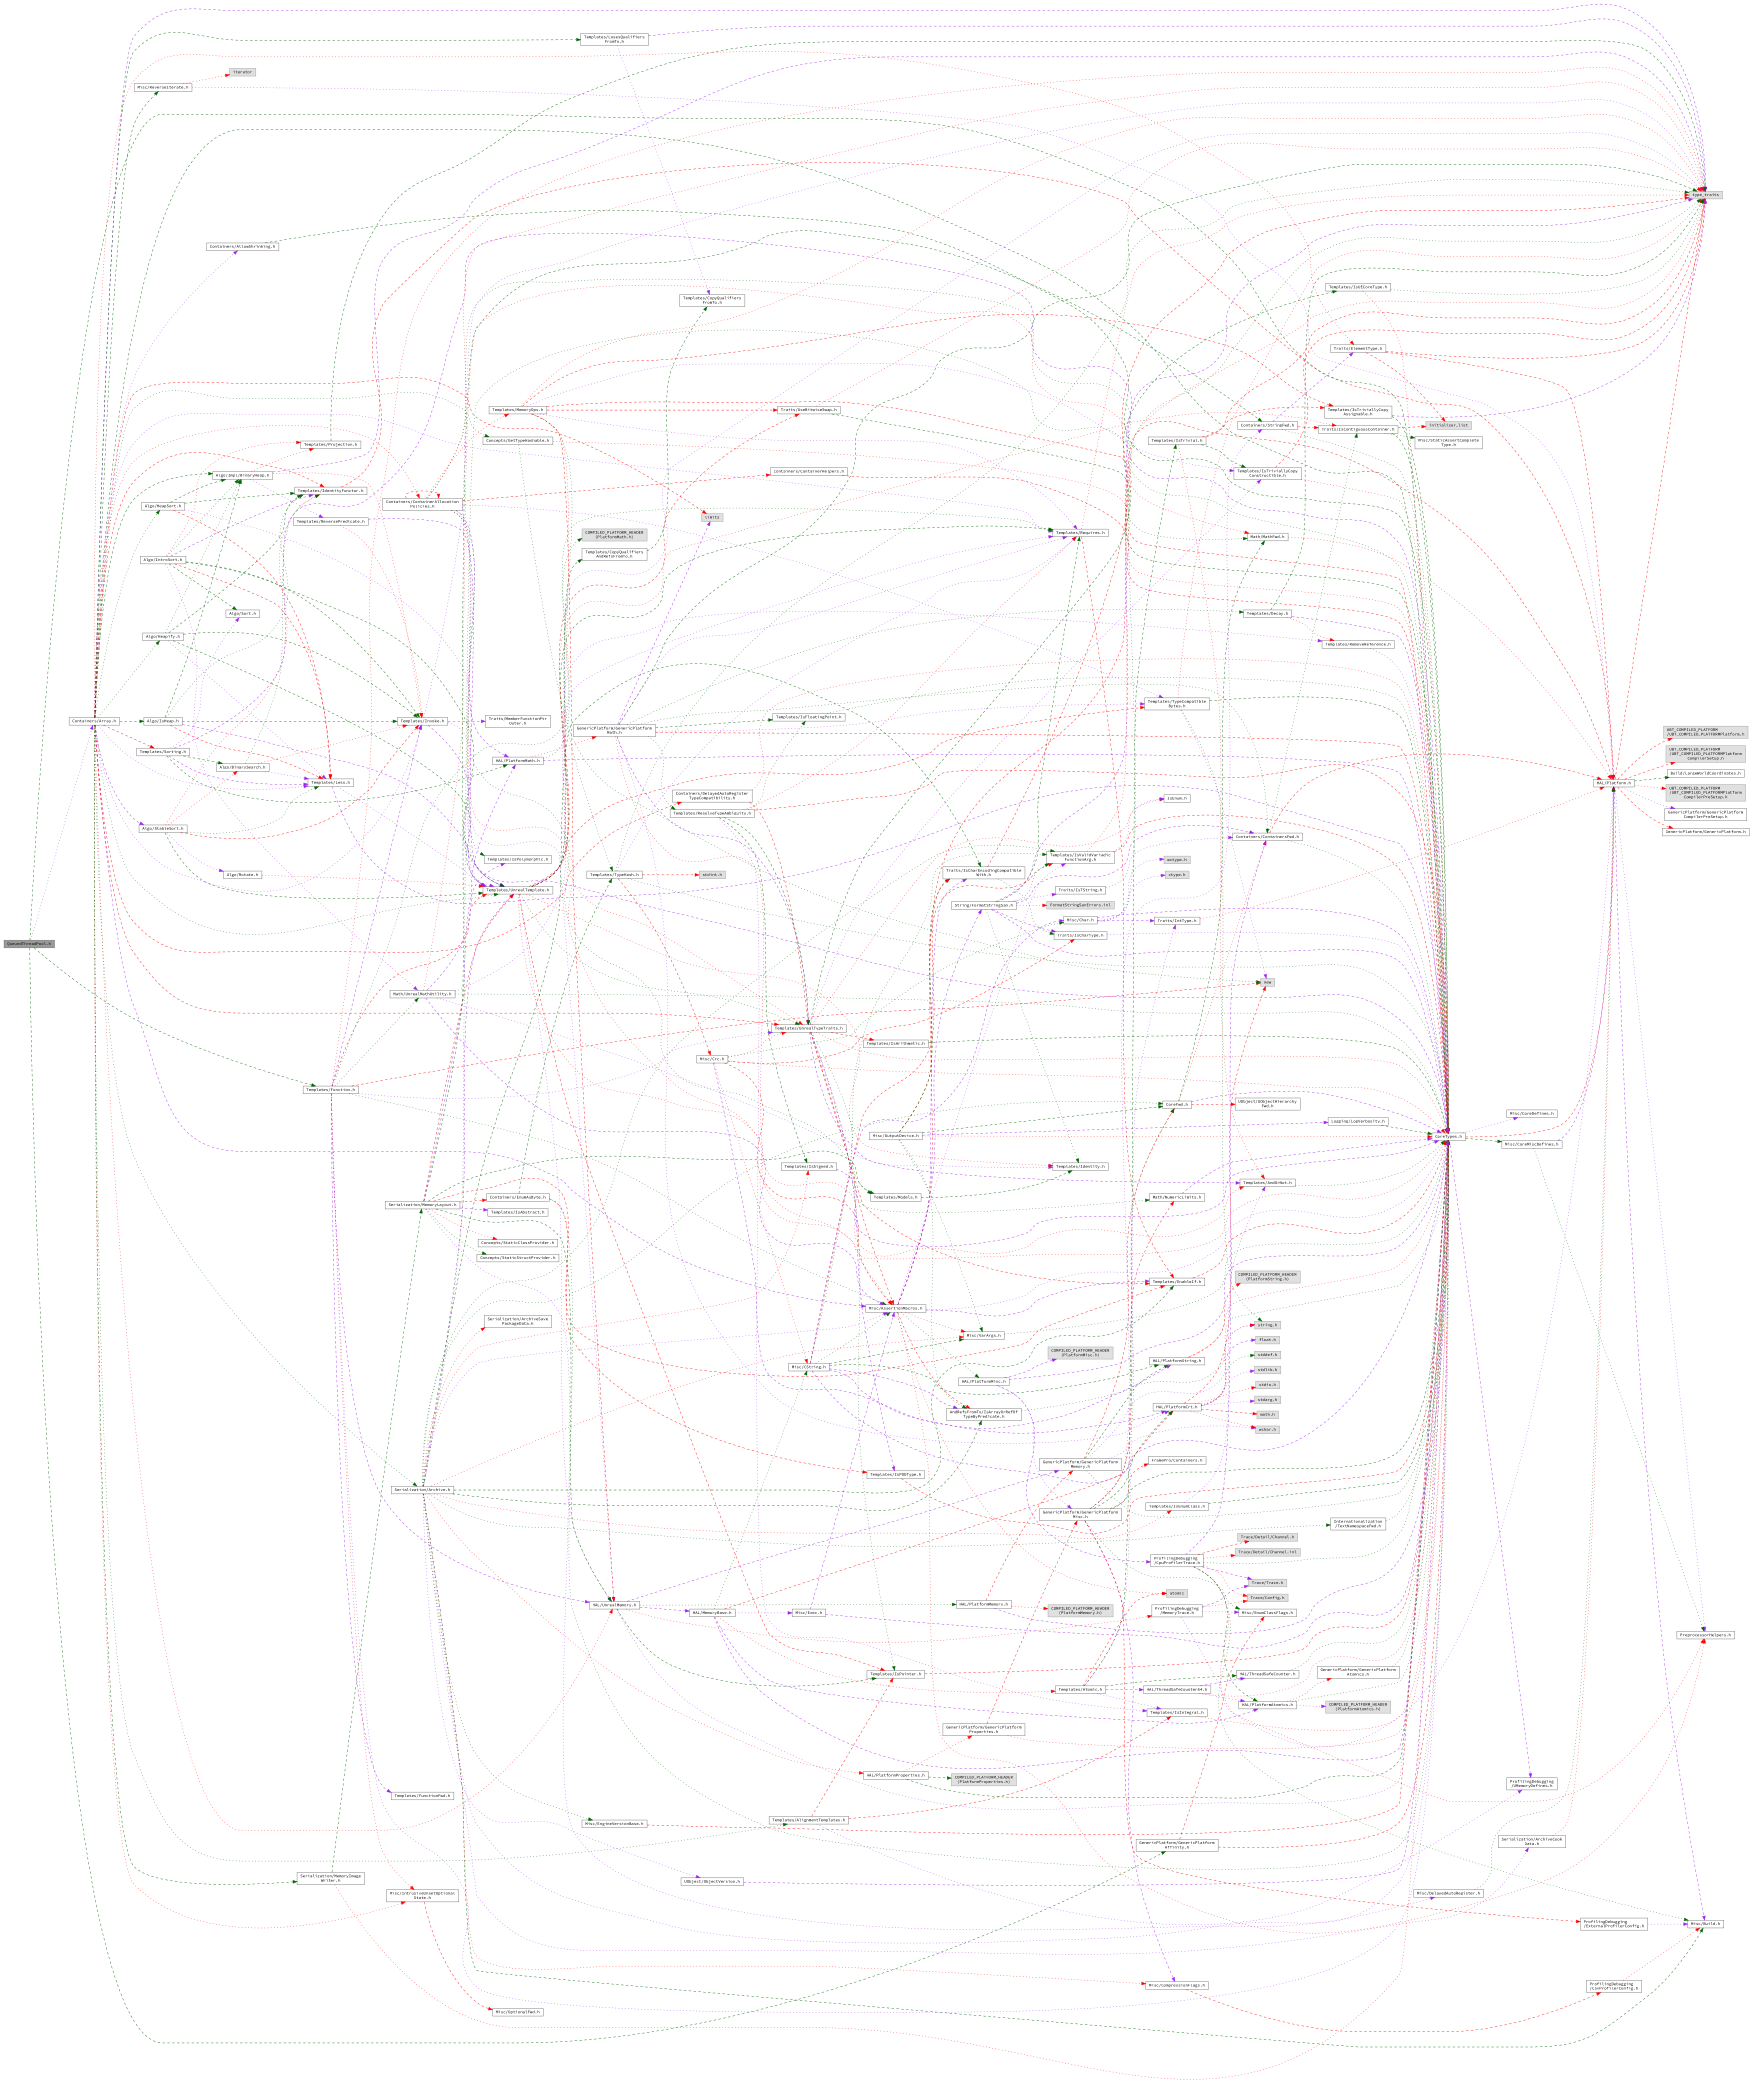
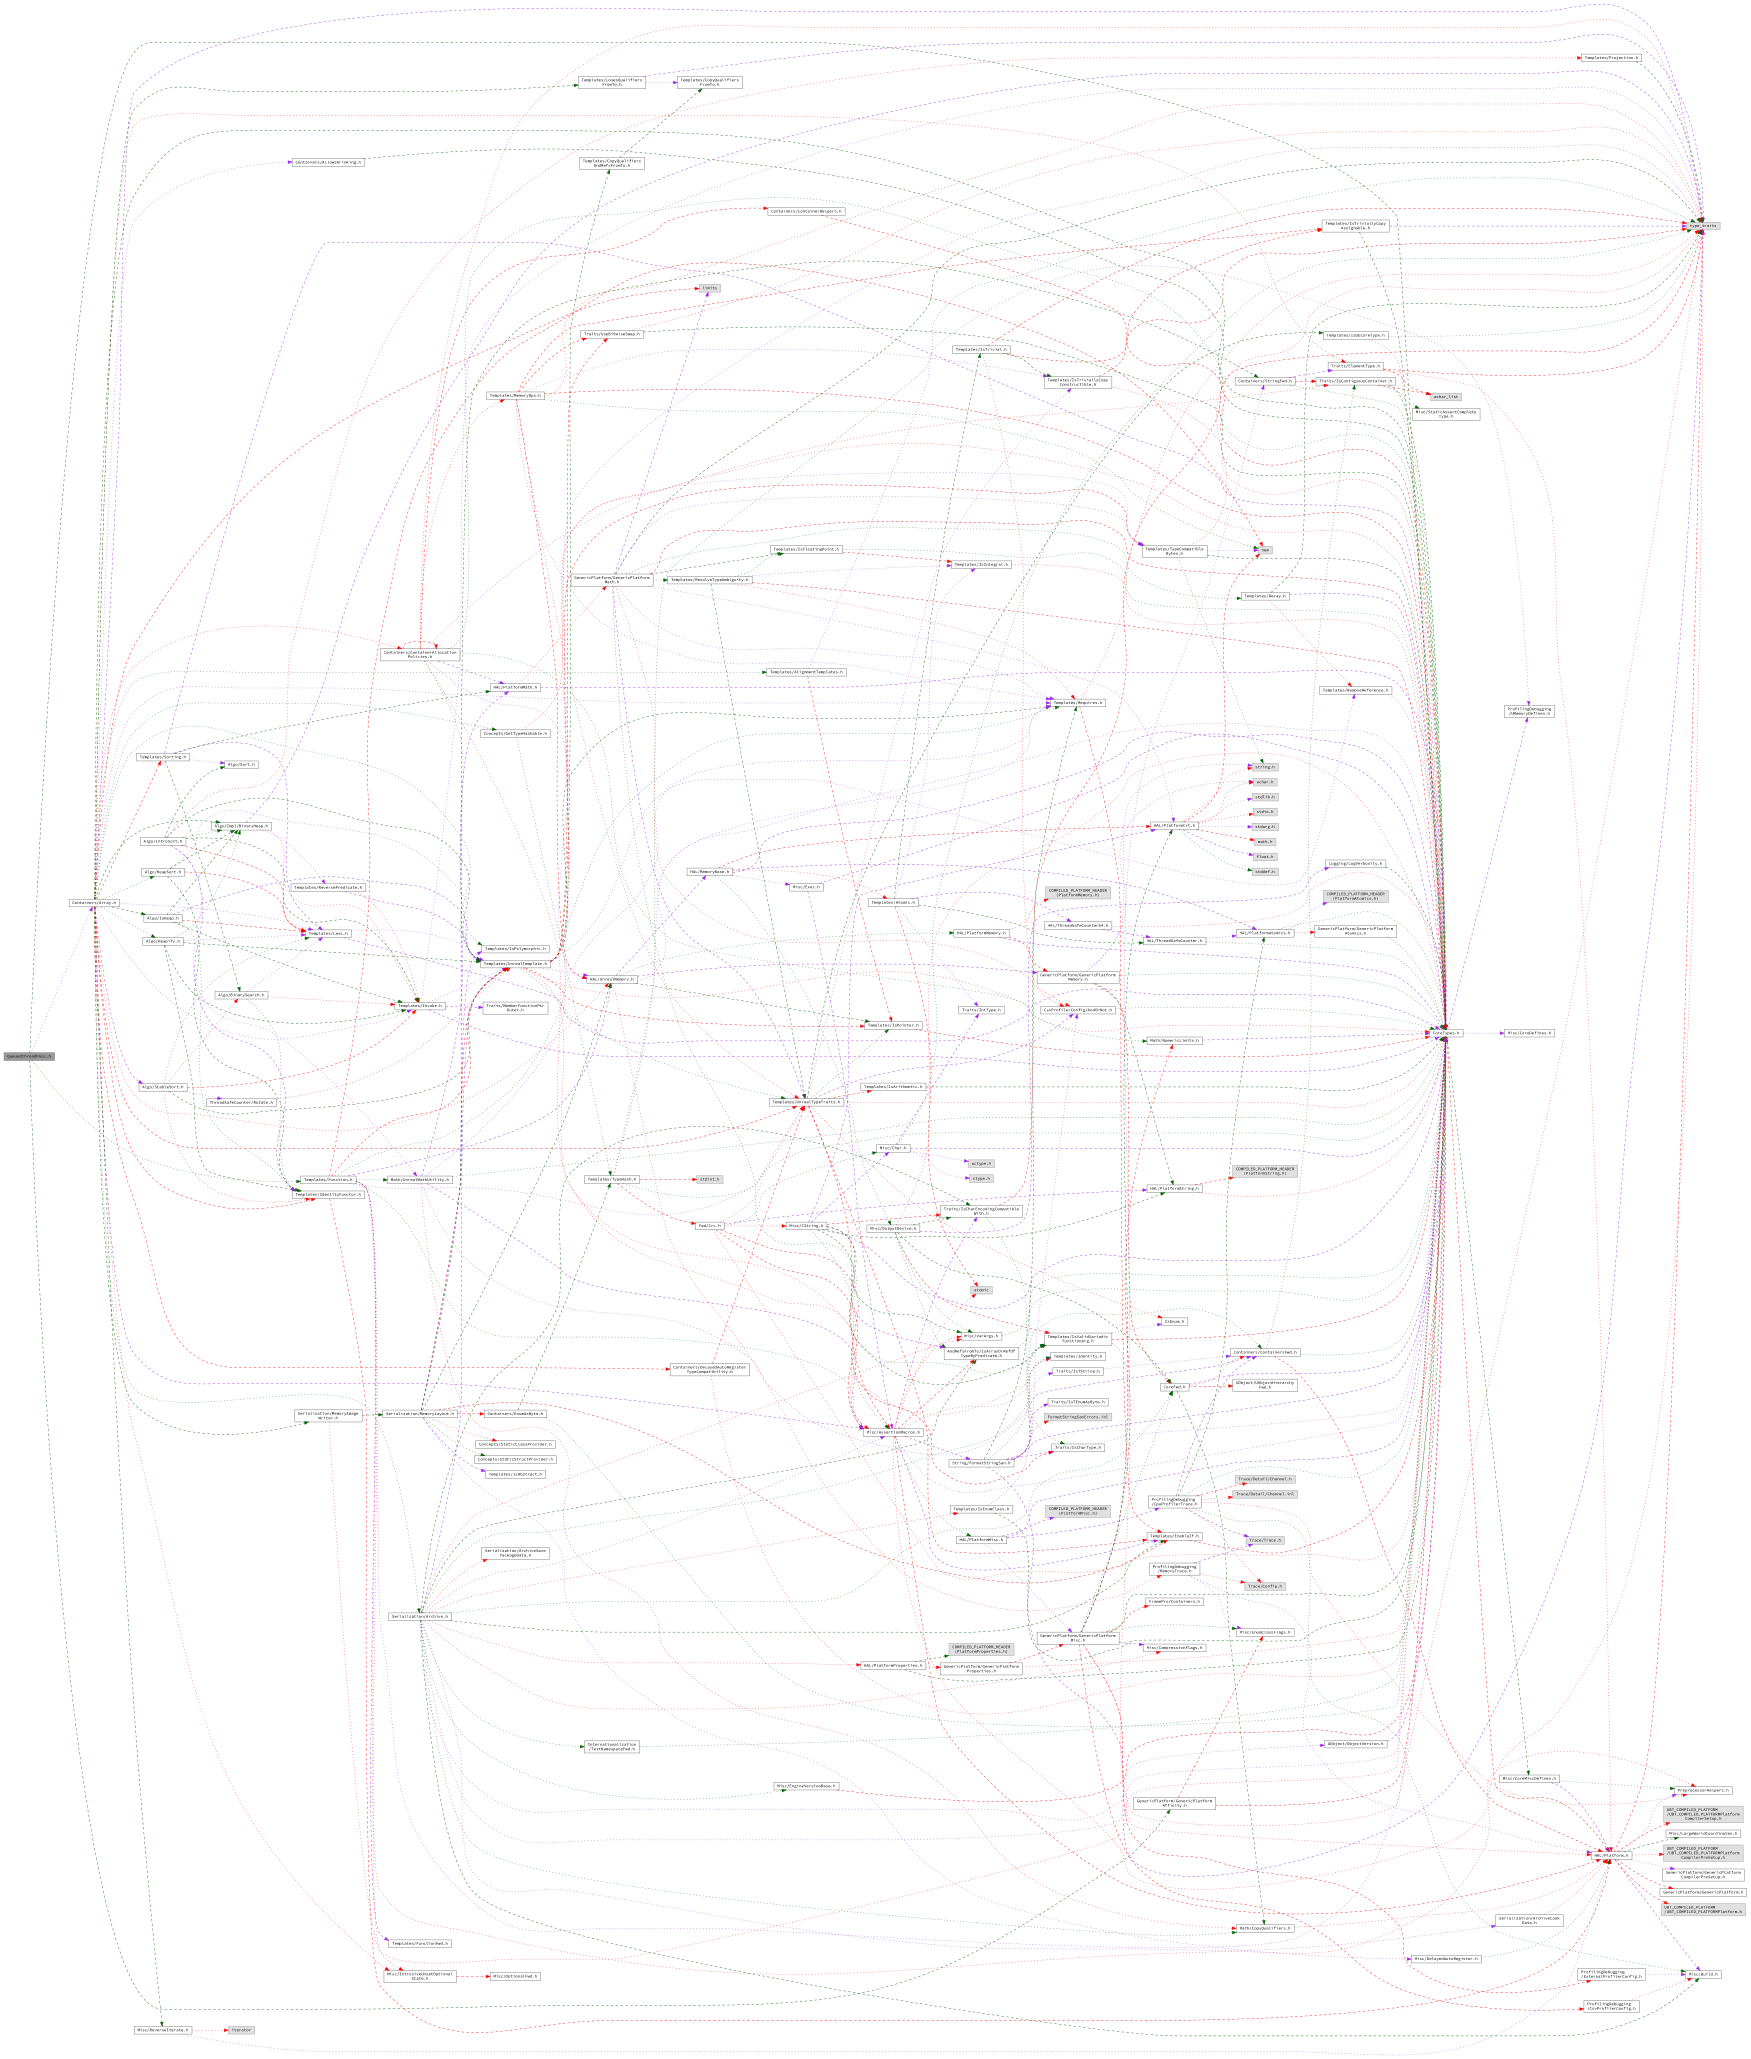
(1449, 425) -> (1446, 397)
(280, 459) -> none
(1589, 489) -> (1590, 1057)
(615, 535) -> none
(1268, 537) -> (1265, 1928)
(1706, 773) -> (1703, 1834)
(1403, 862) -> (1263, 1838)
(243, 875) -> (241, 1103)
(376, 908) -> none
(868, 1024) -> (887, 1367)
(164, 1033) -> (146, 1159)
(712, 1059) -> (710, 1226)
(809, 1167) -> none
(1268, 1183) -> (1078, 1010)
(896, 1197) -> none
none -> (1078, 1402)
(896, 1475) -> none
(762, 1486) -> (828, 1046)
(1228, 1698) -> (1219, 937)
(1016, 1792) -> (895, 556)
(1391, 2032) -> (1251, 1905)
